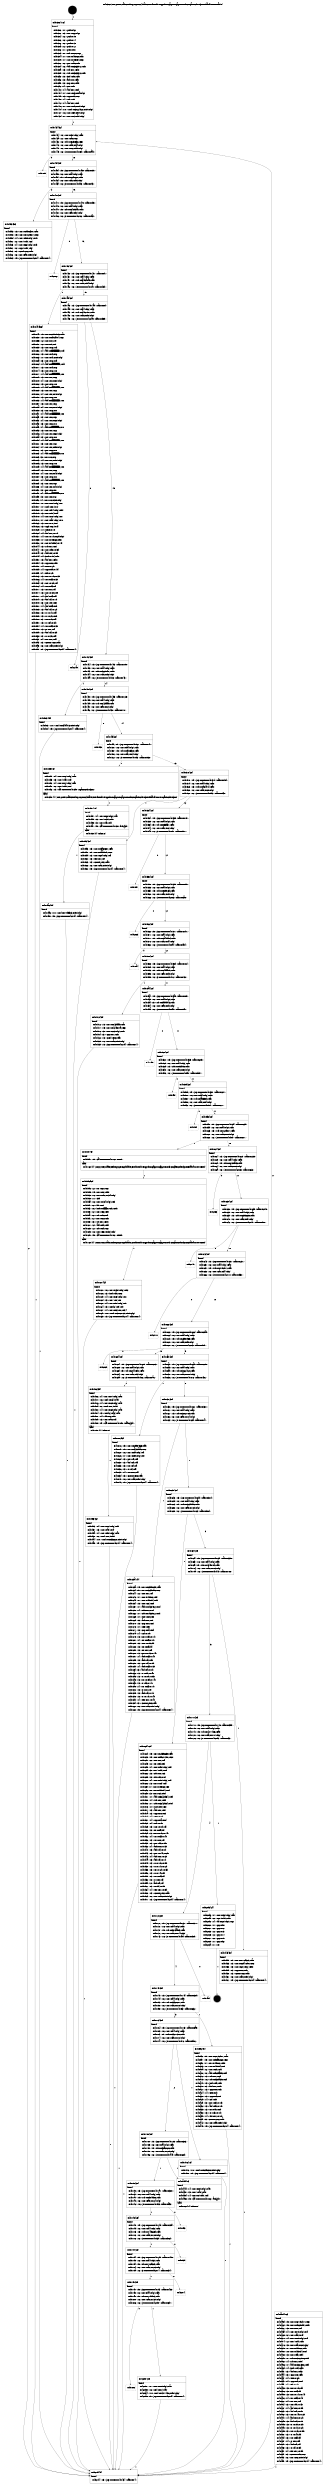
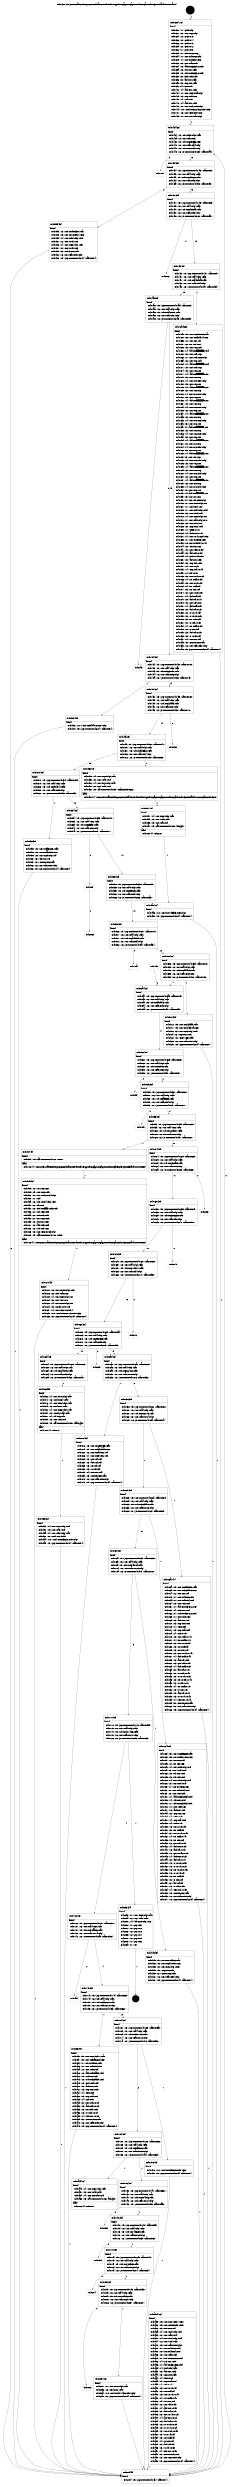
(144, 915) -> (89, 911)
(156, 1036) -> (156, 977)
